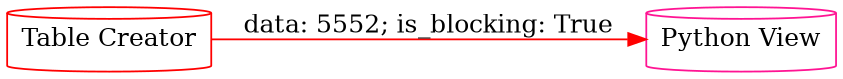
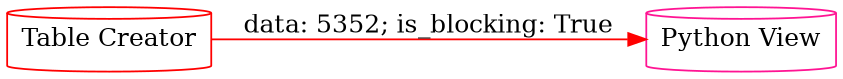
(429, 26) -> (429, 26)
